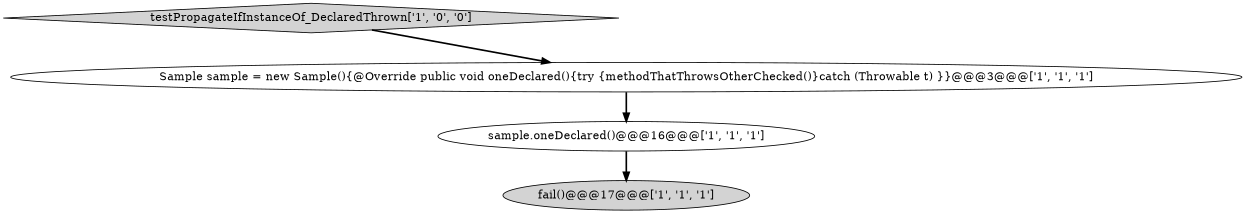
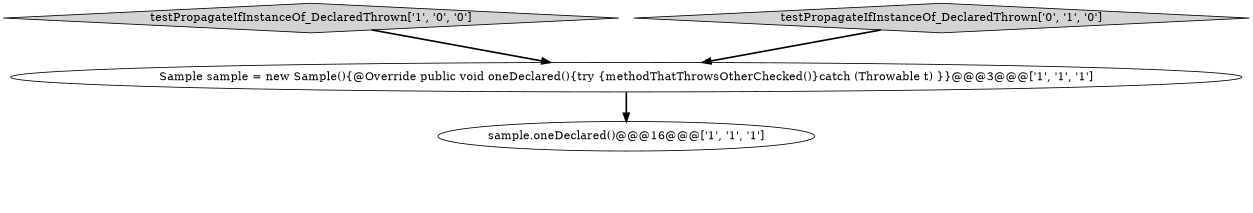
none -> (941, 18)
(626, 195) -> none
